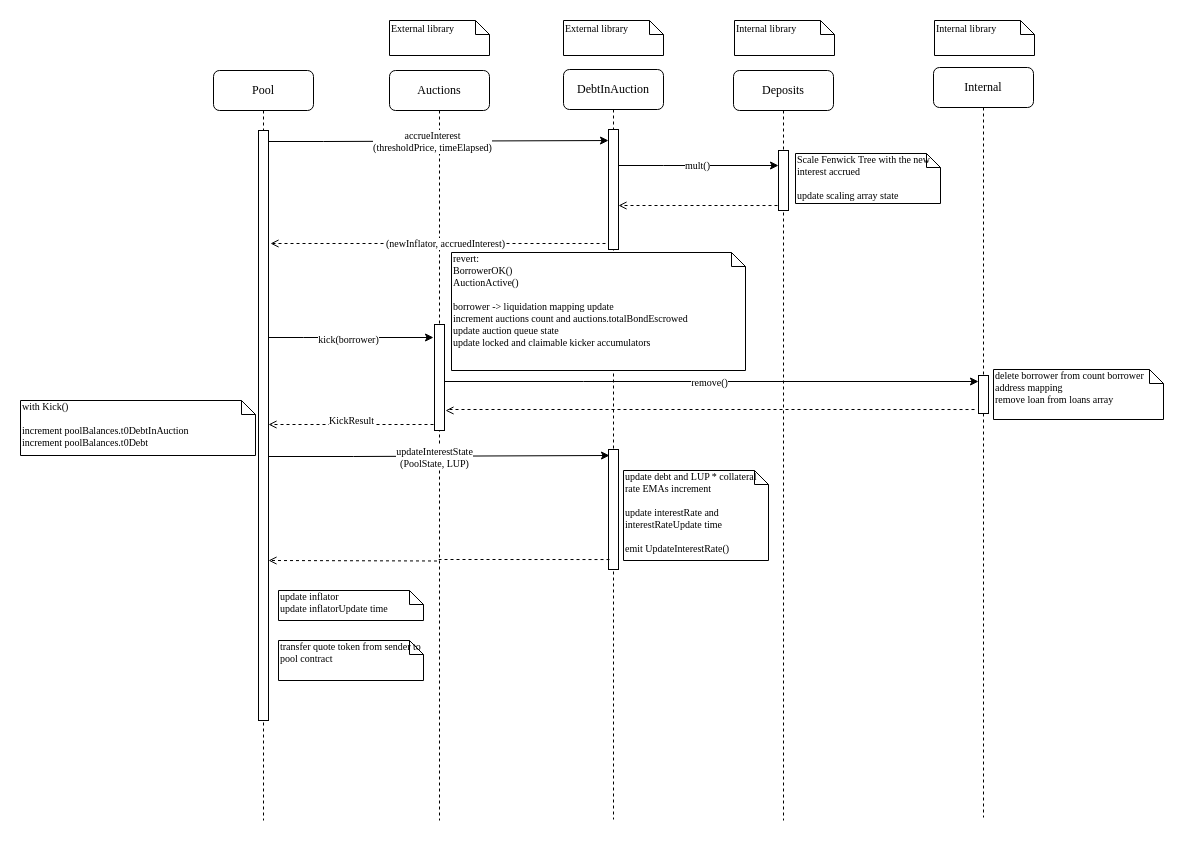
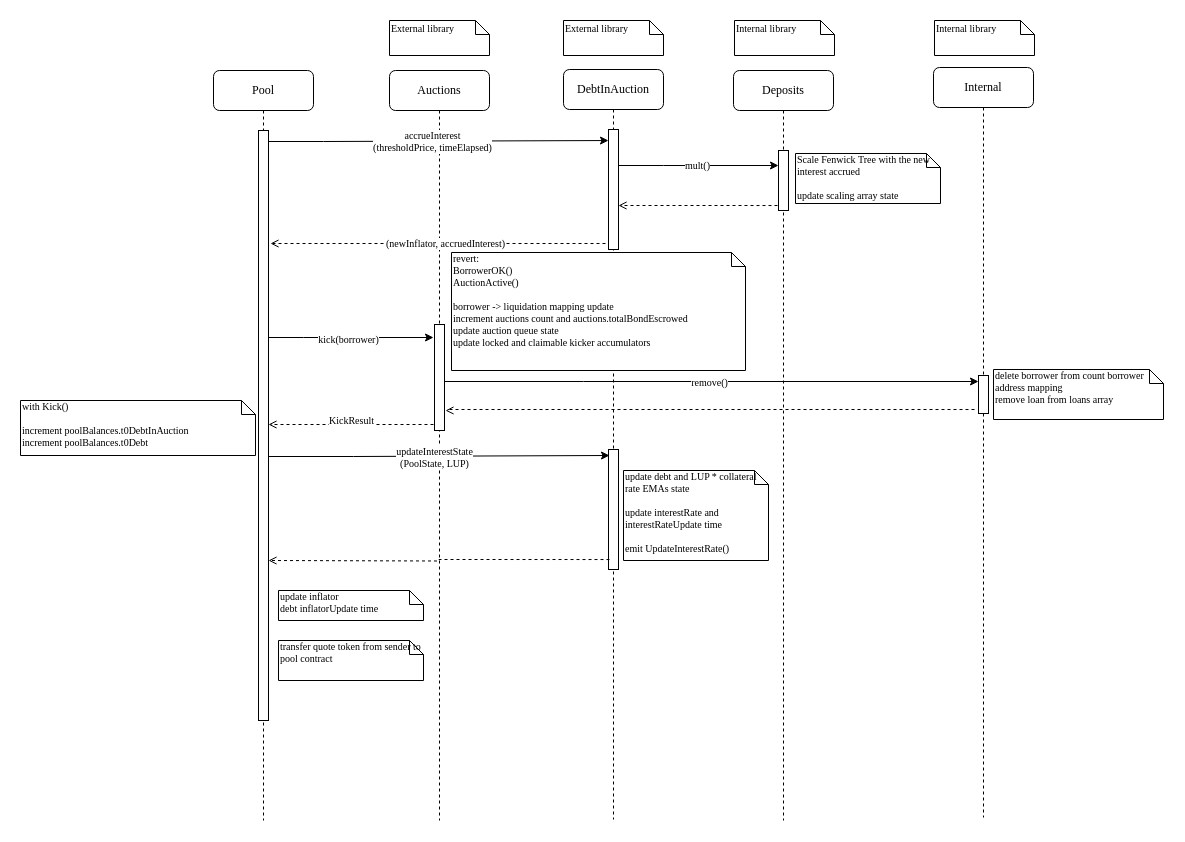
(697, 502) -> (697, 502)
(347, 604) -> (341, 604)
